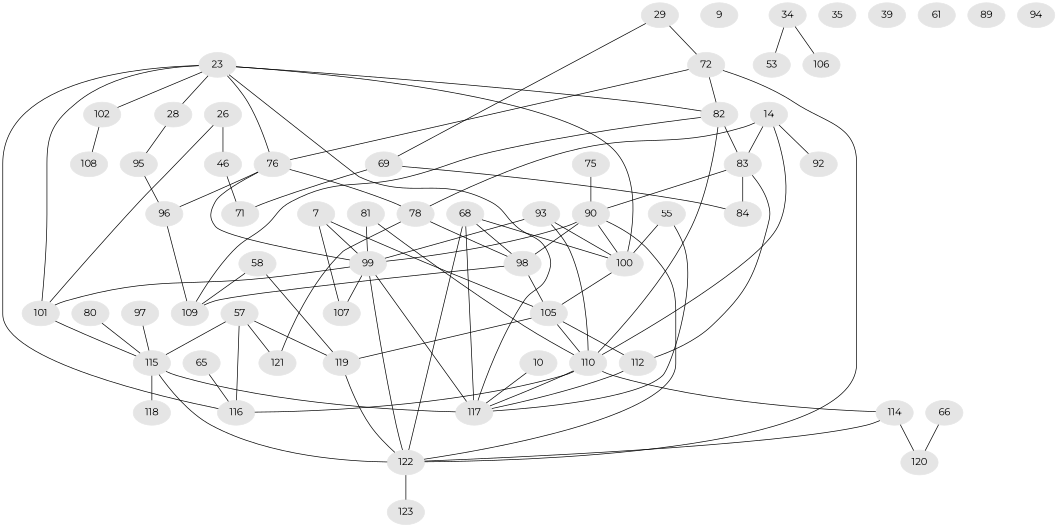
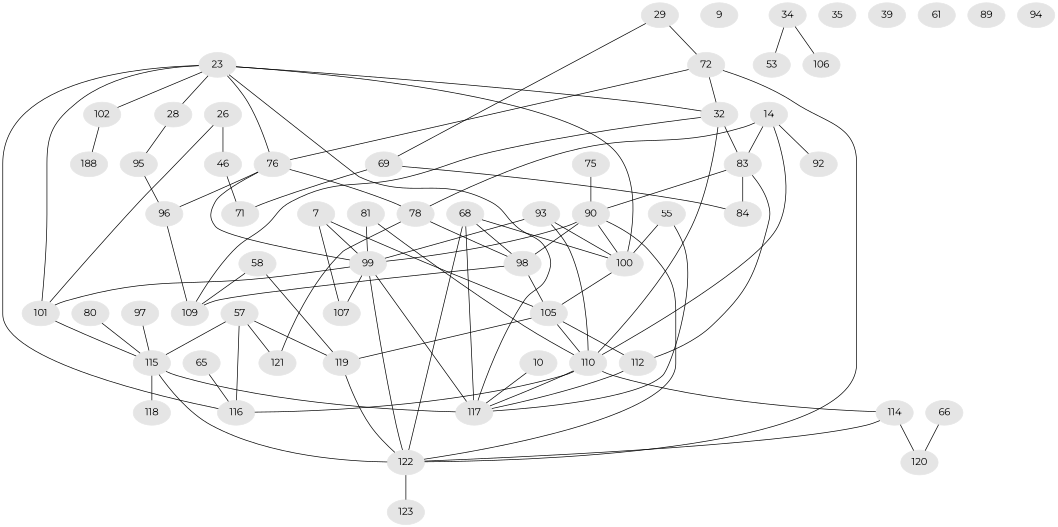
(719, 115) -> (719, 115)
(89, 164) -> (89, 164)
